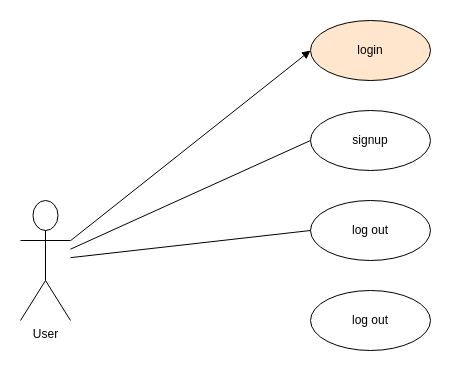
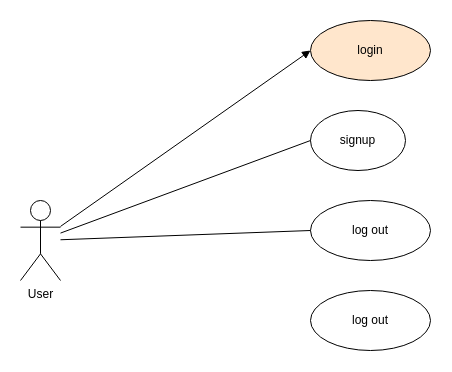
(371, 141) -> (358, 141)
(46, 261) -> (41, 241)
